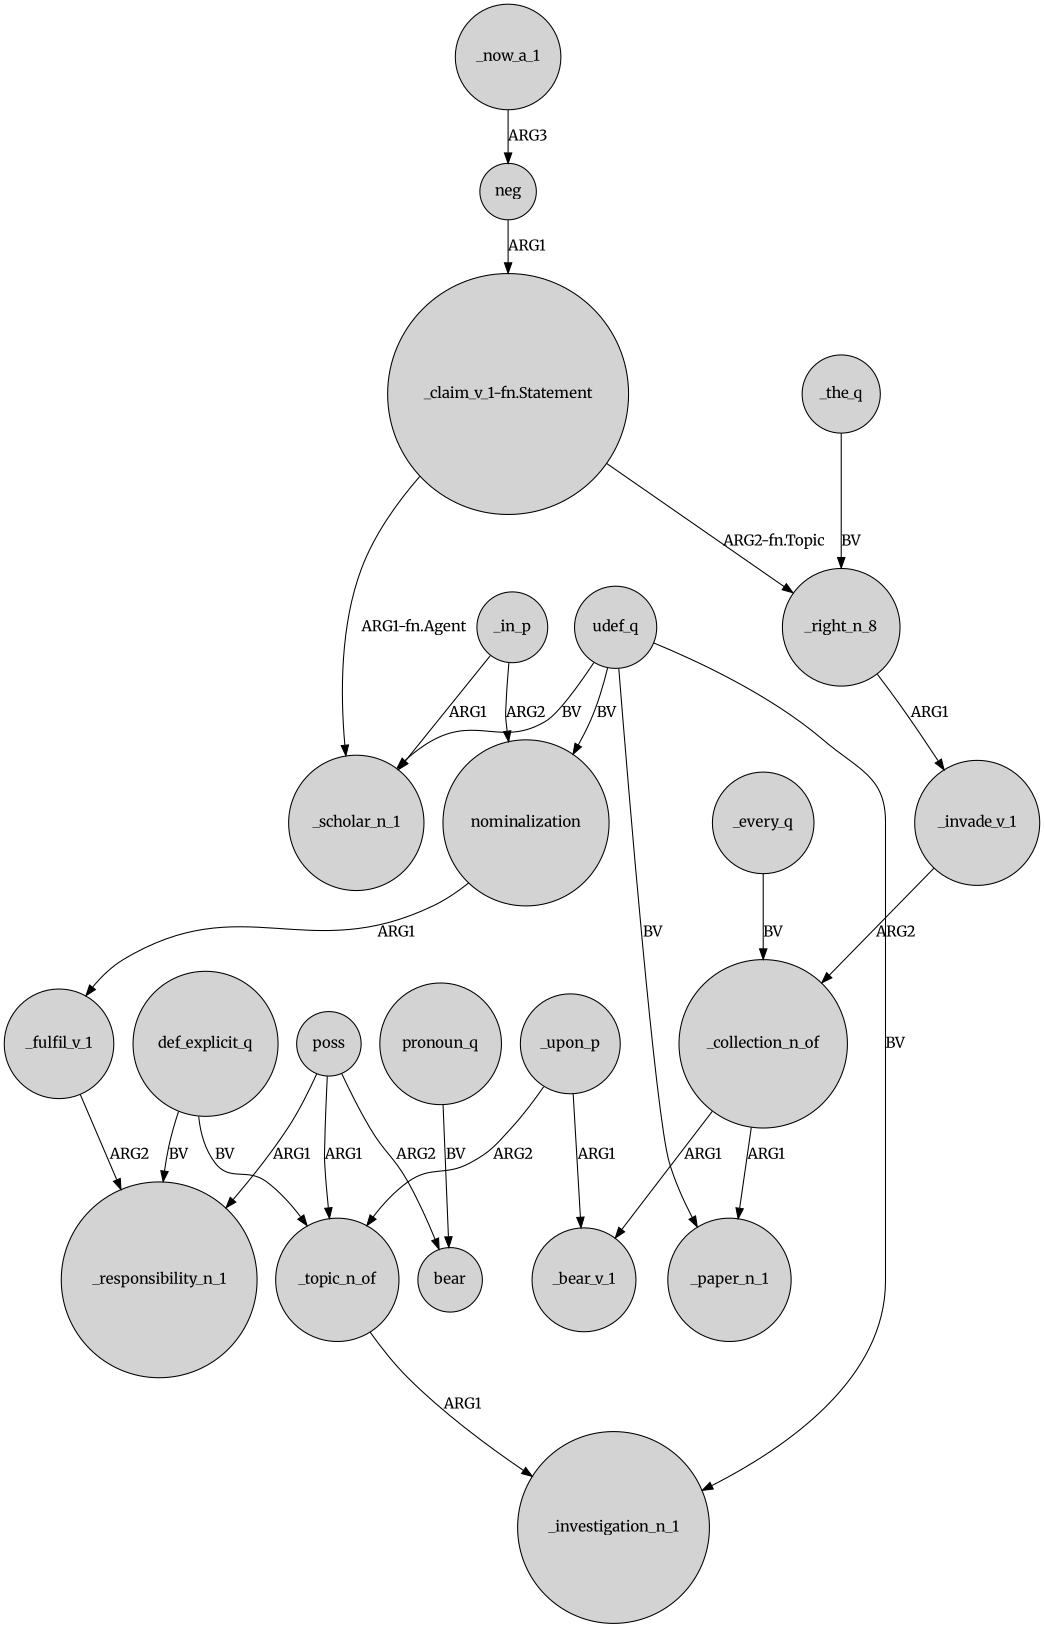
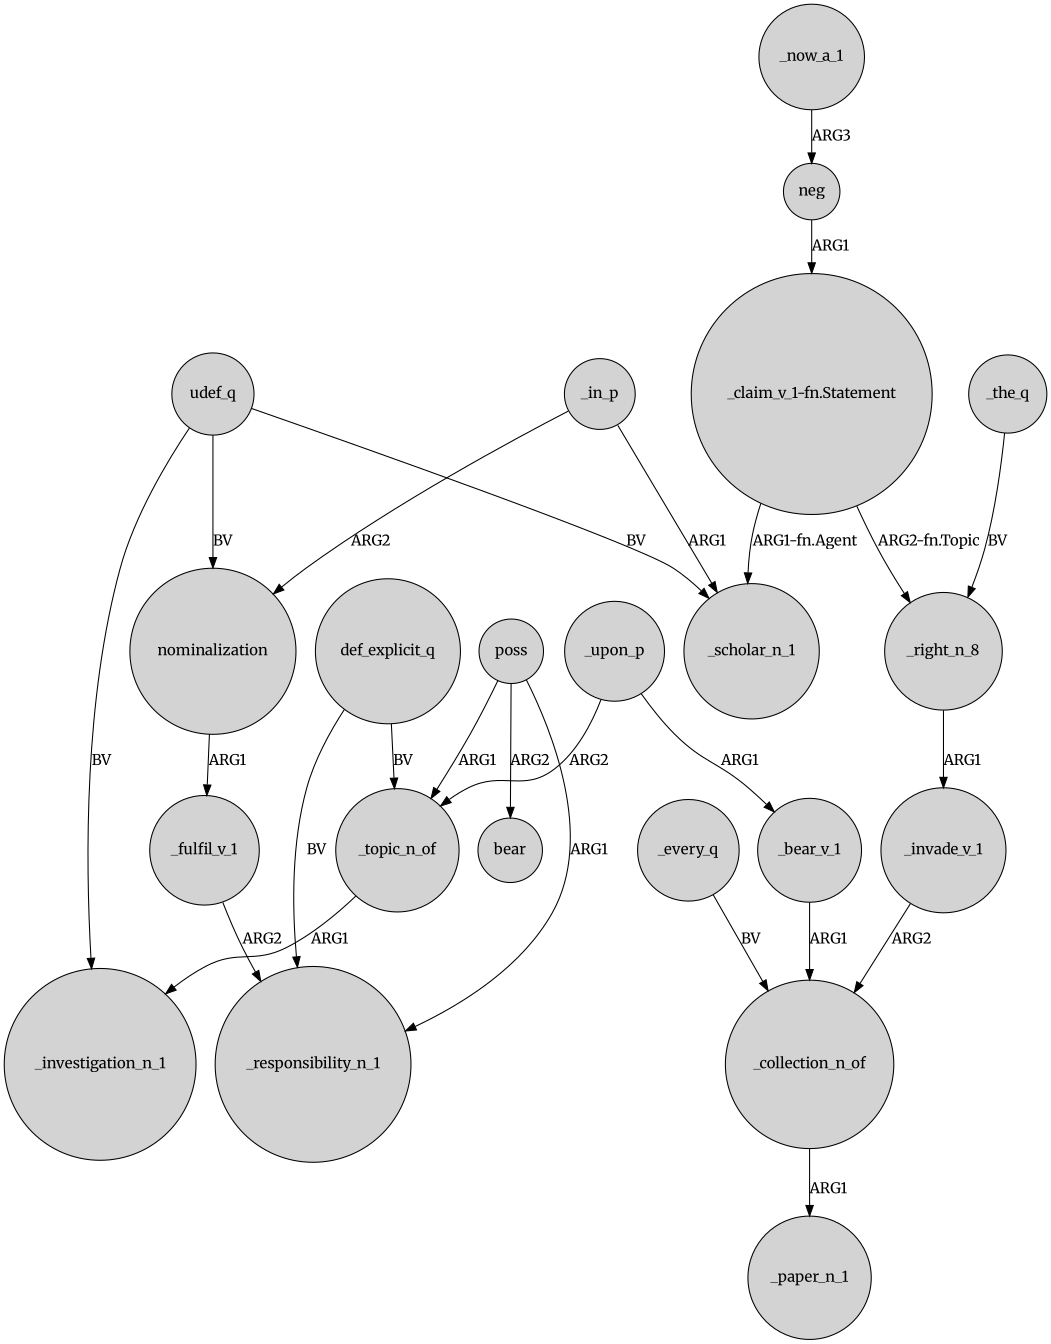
(643, 946) -> none
(441, 1044) -> none
(665, 1173) -> (810, 936)
